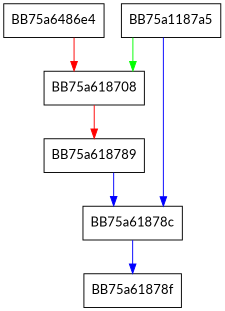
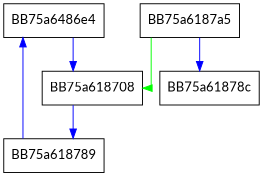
(171, 21) -> (190, 21)
(74, 50) -> (73, 50)
(94, 117) -> (73, 117)
(114, 185) -> (23, 93)
(133, 291) -> none
